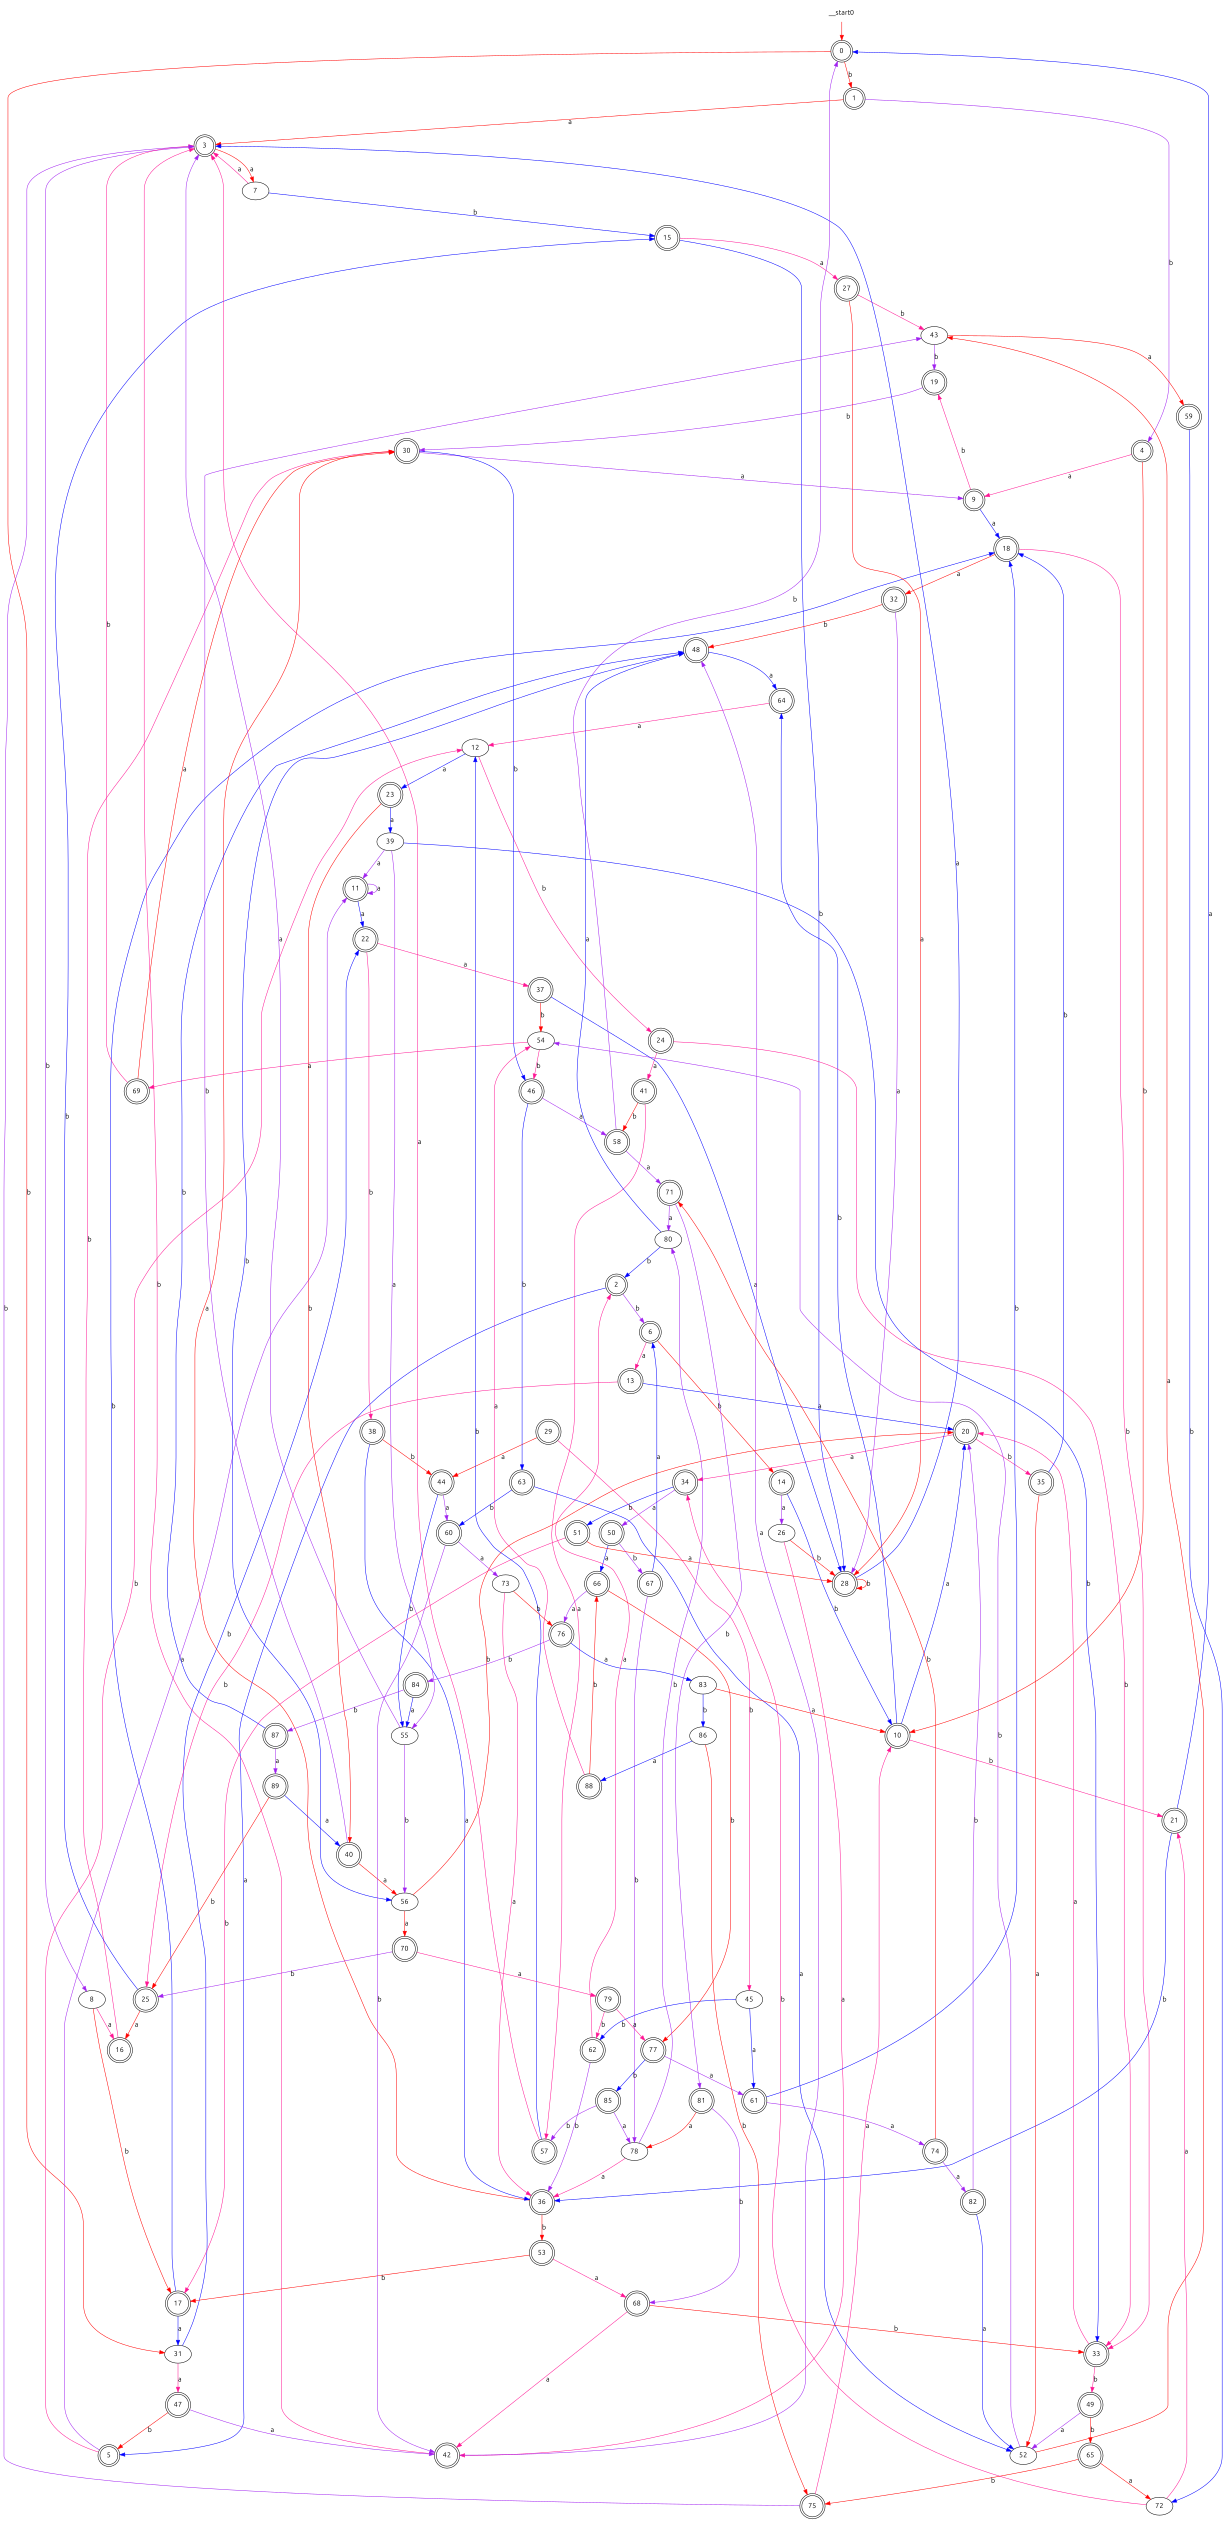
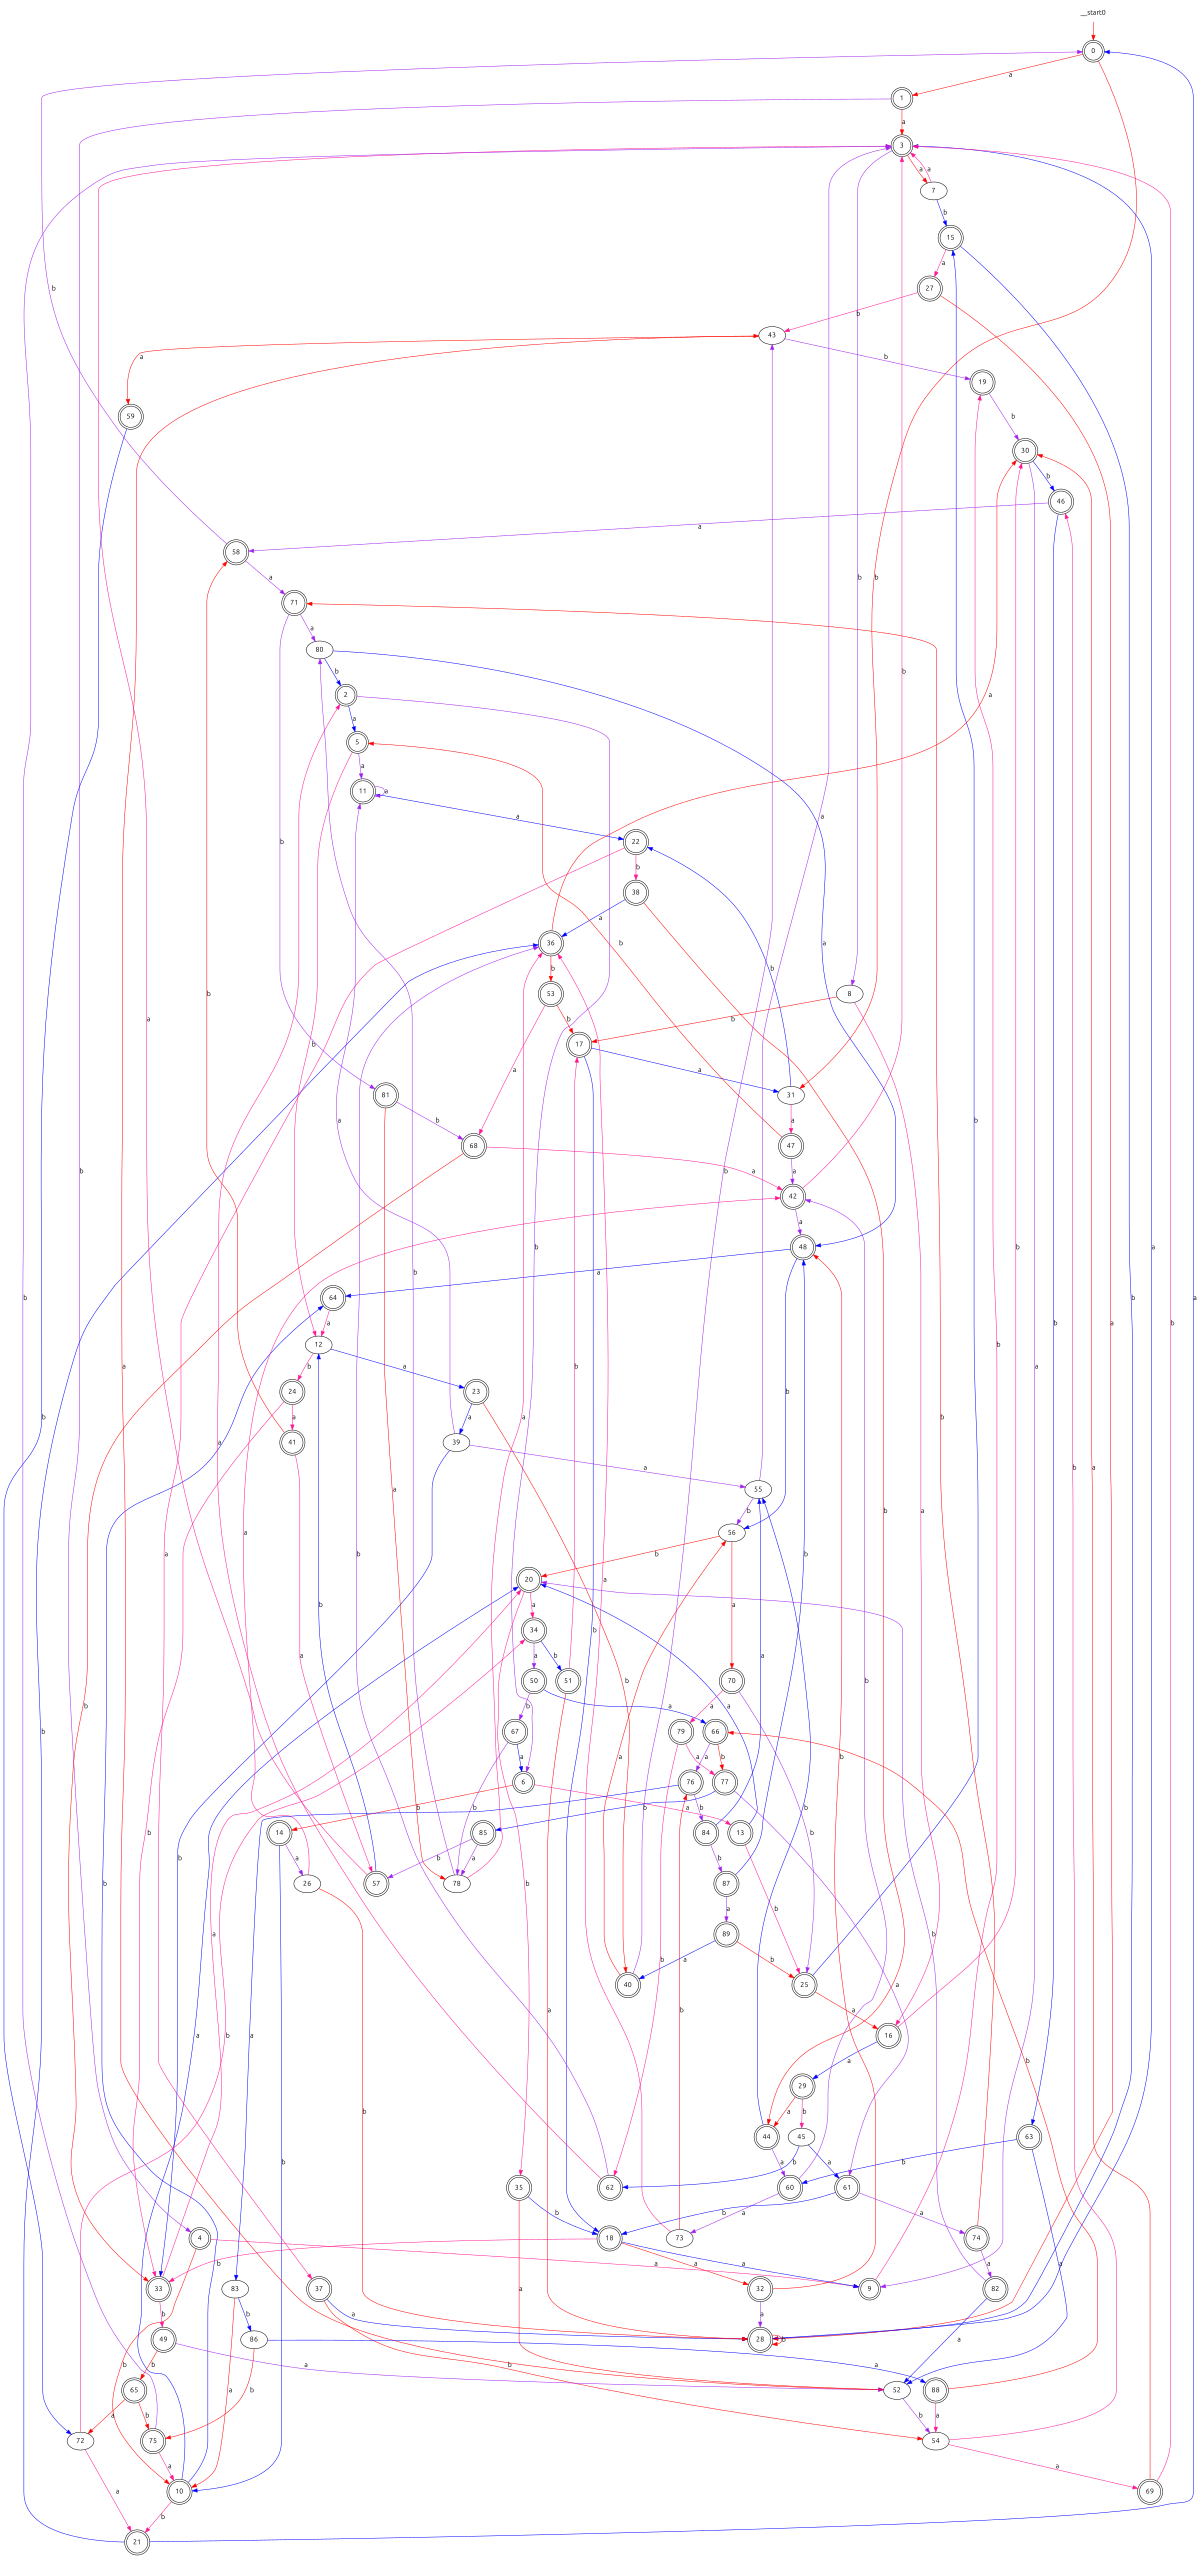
(850, 75) -> (1011, 75)
(988, 522) -> (737, 2266)
none -> (846, 2058)
